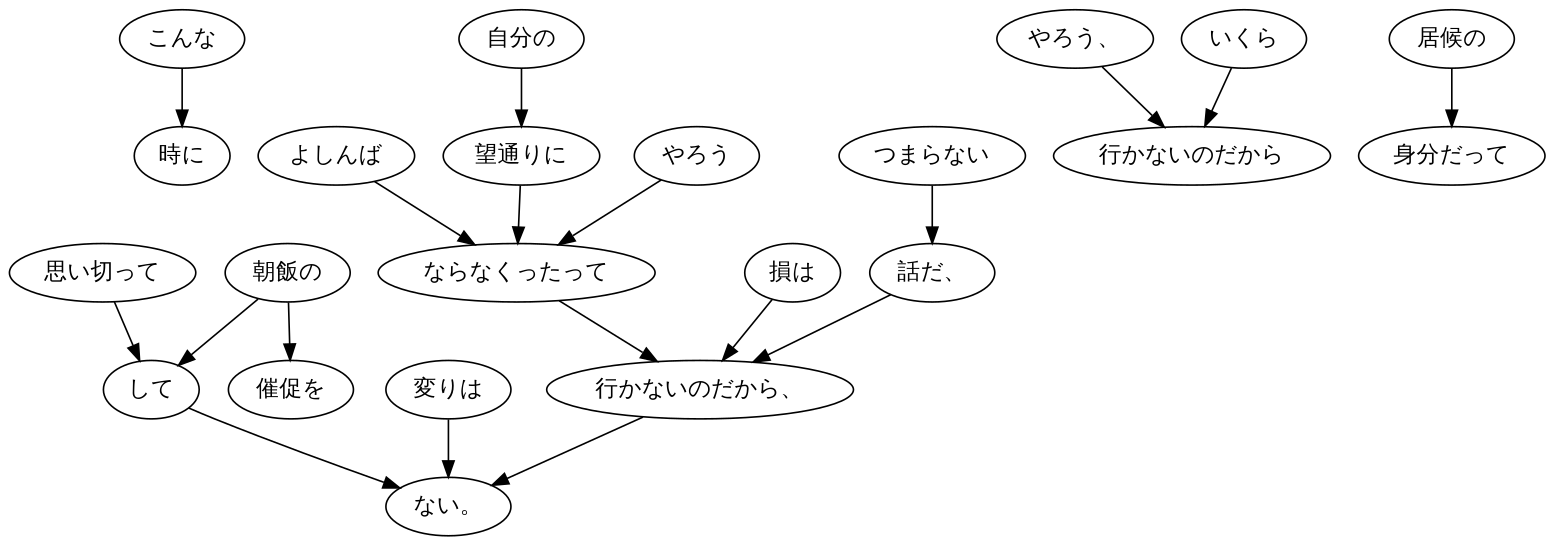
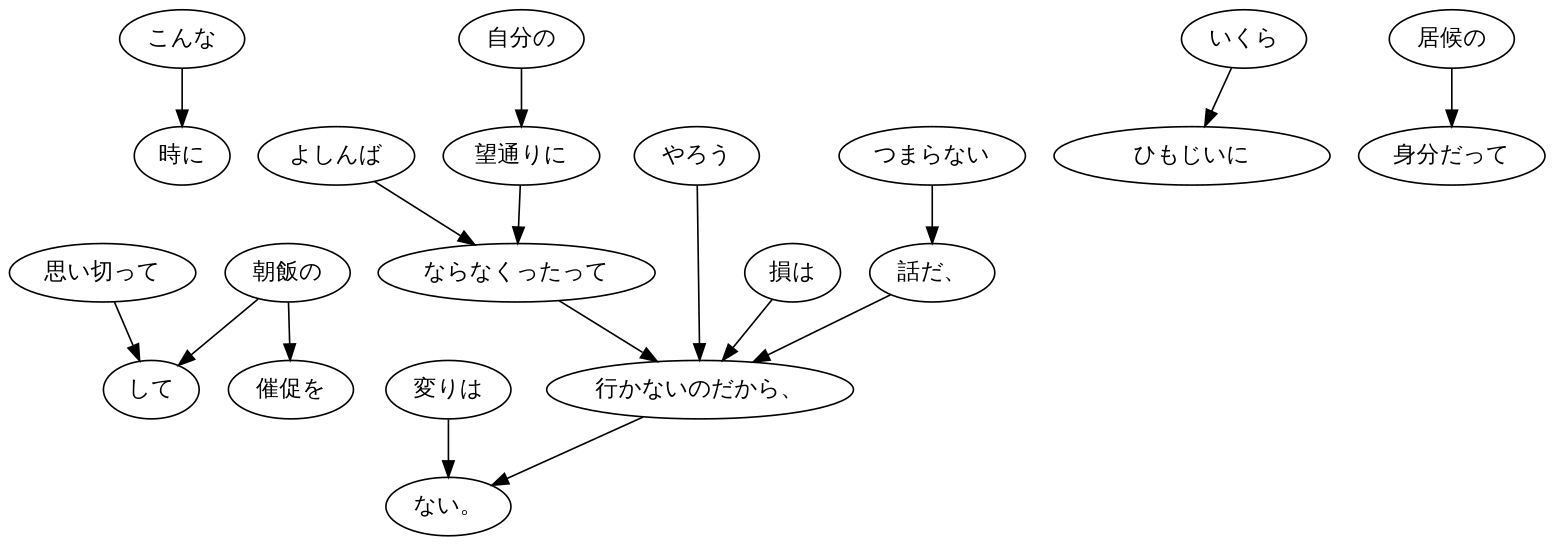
(1075, 39) -> none
(1192, 156) -> (1192, 156)
(617, 208) -> (698, 264)
(286, 446) -> none
